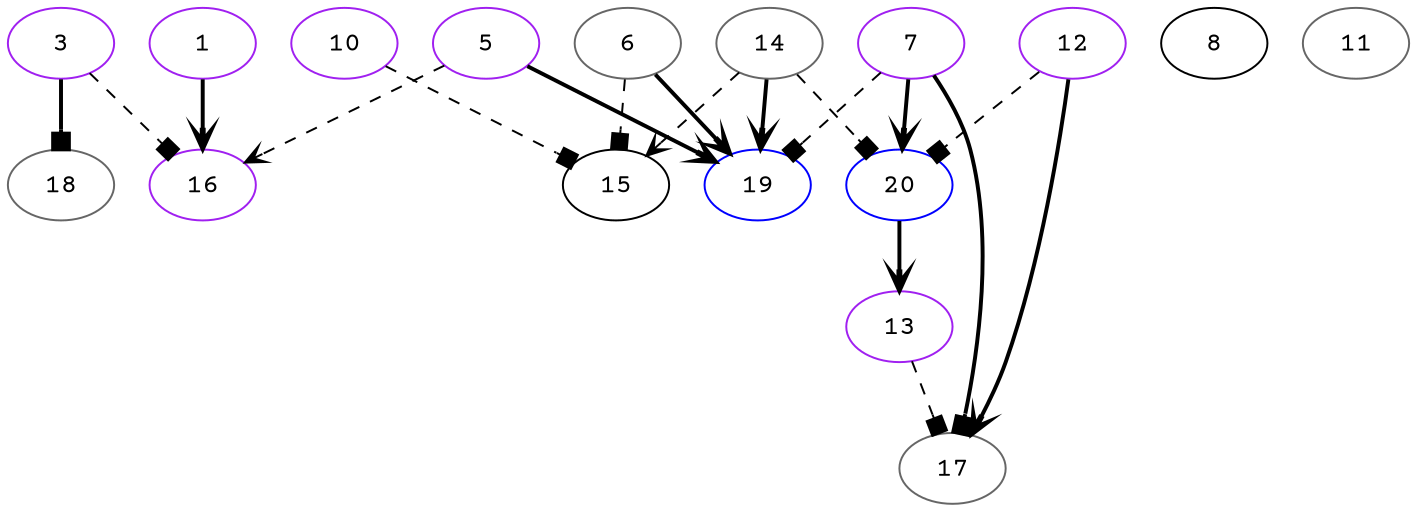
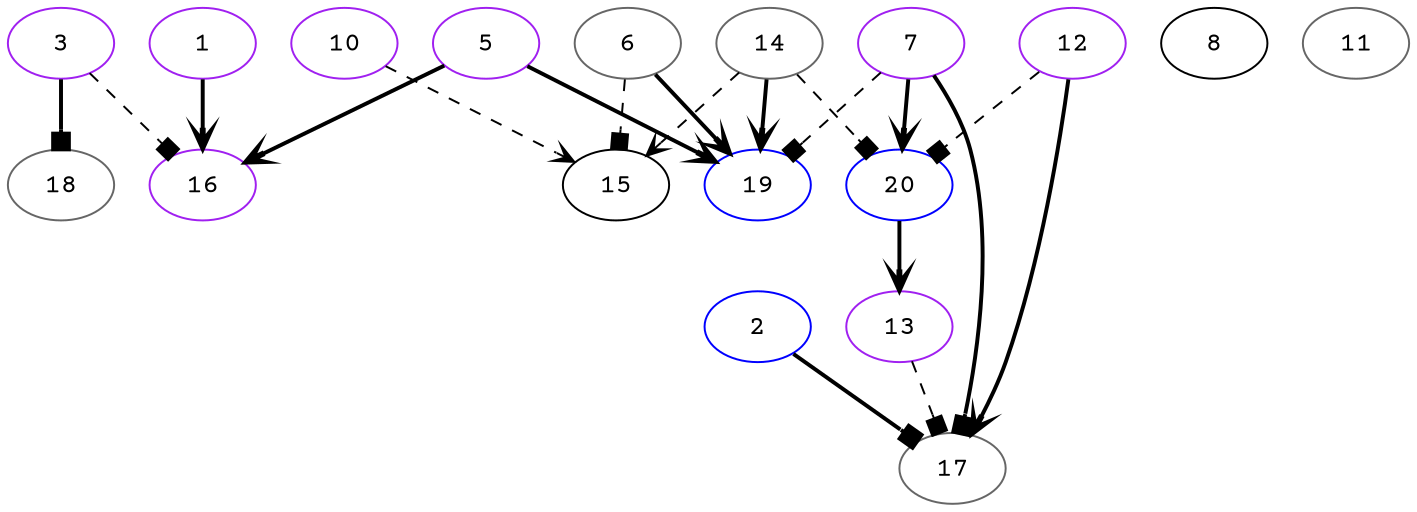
(471, 109) -> (471, 109)
(354, 110) -> (354, 110)
none -> (758, 327)
